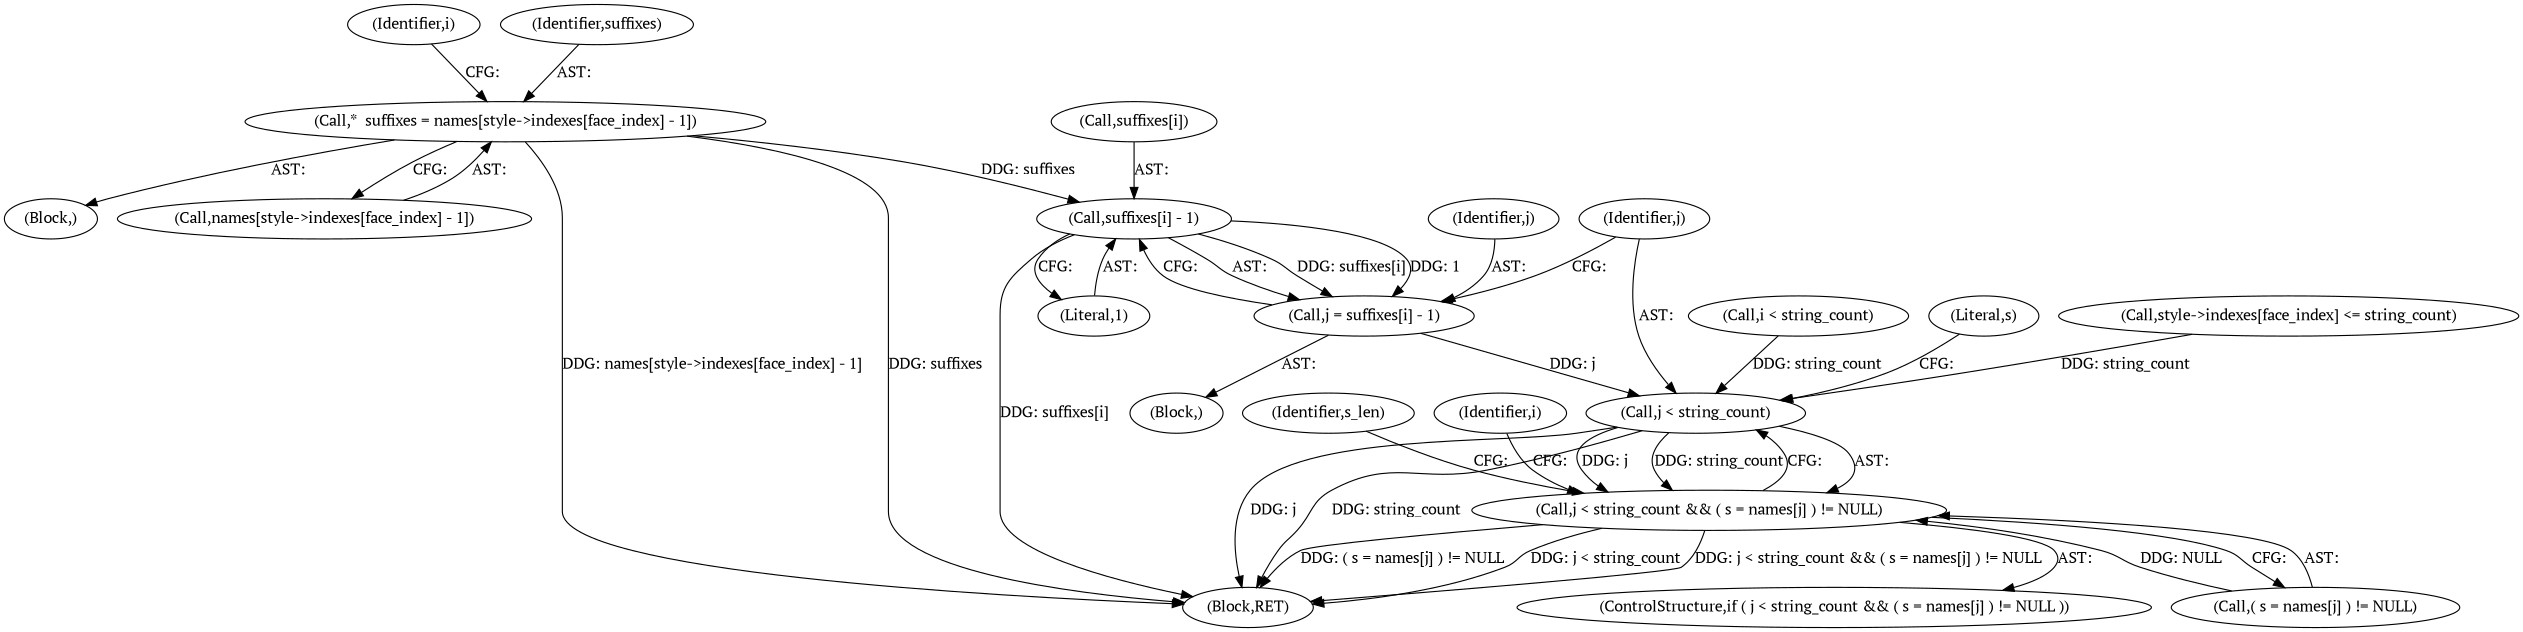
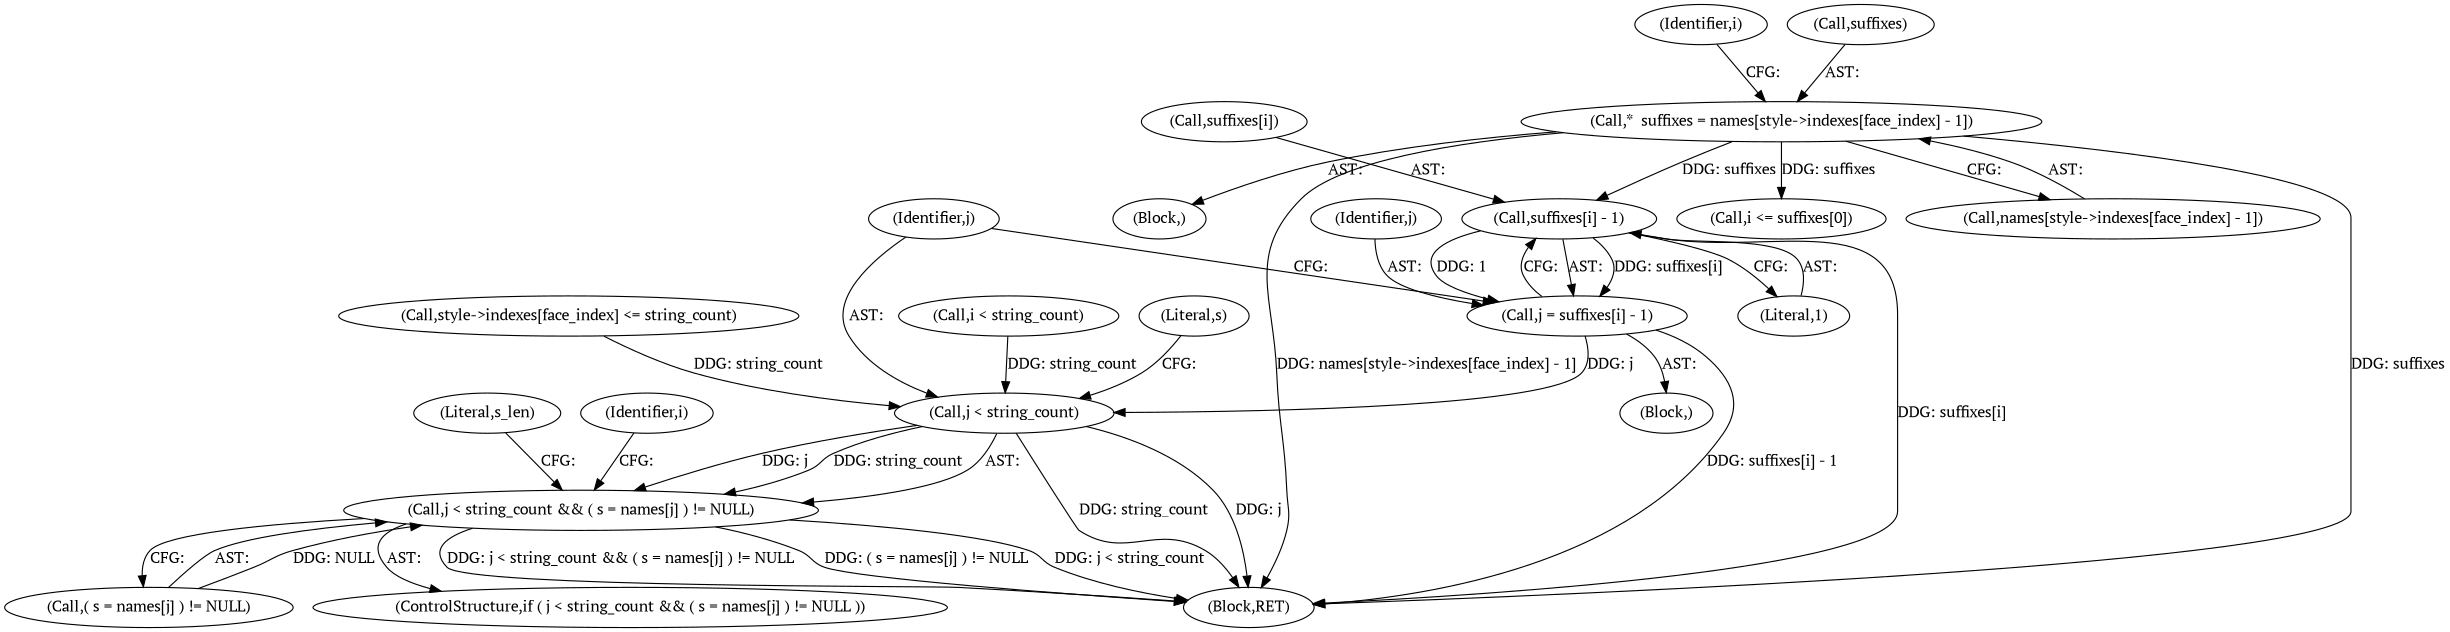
(597, 25) -> (1861, 25)
none -> (1781, 219)
(1328, 413) -> (487, 413)
(1787, 465) -> none
none -> (1609, 530)
